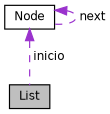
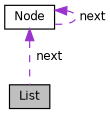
(47, 57) -> (47, 57)
